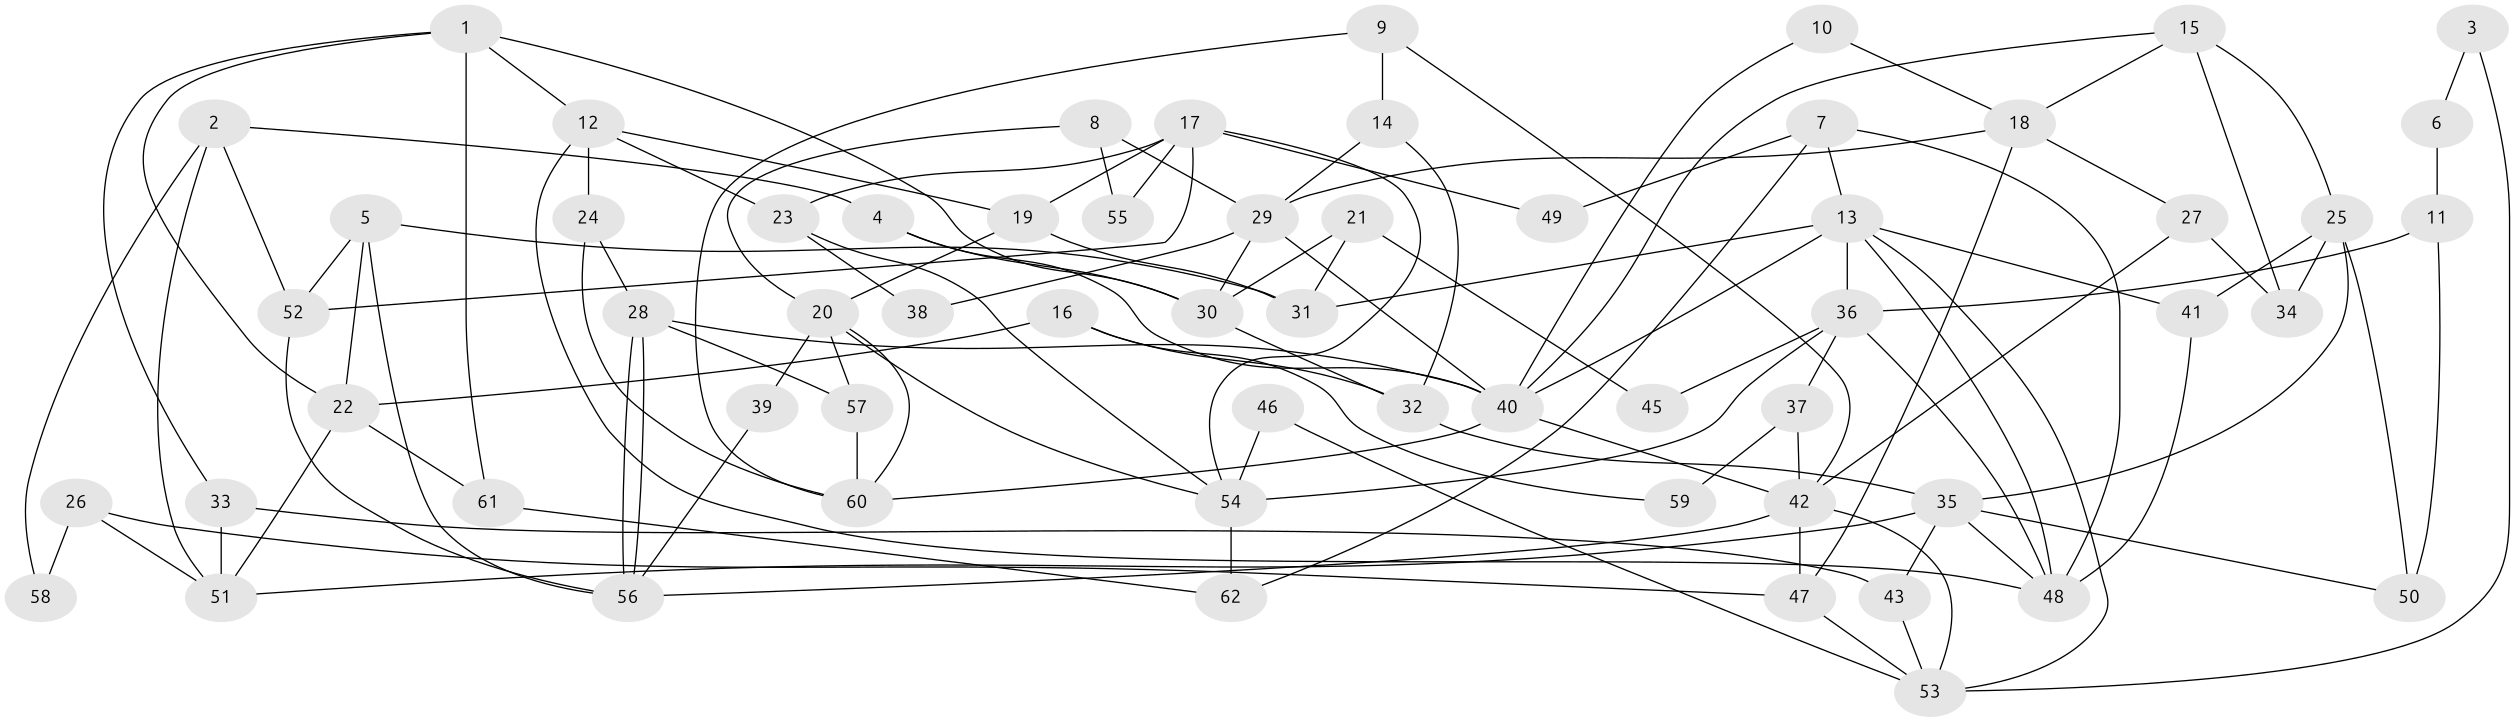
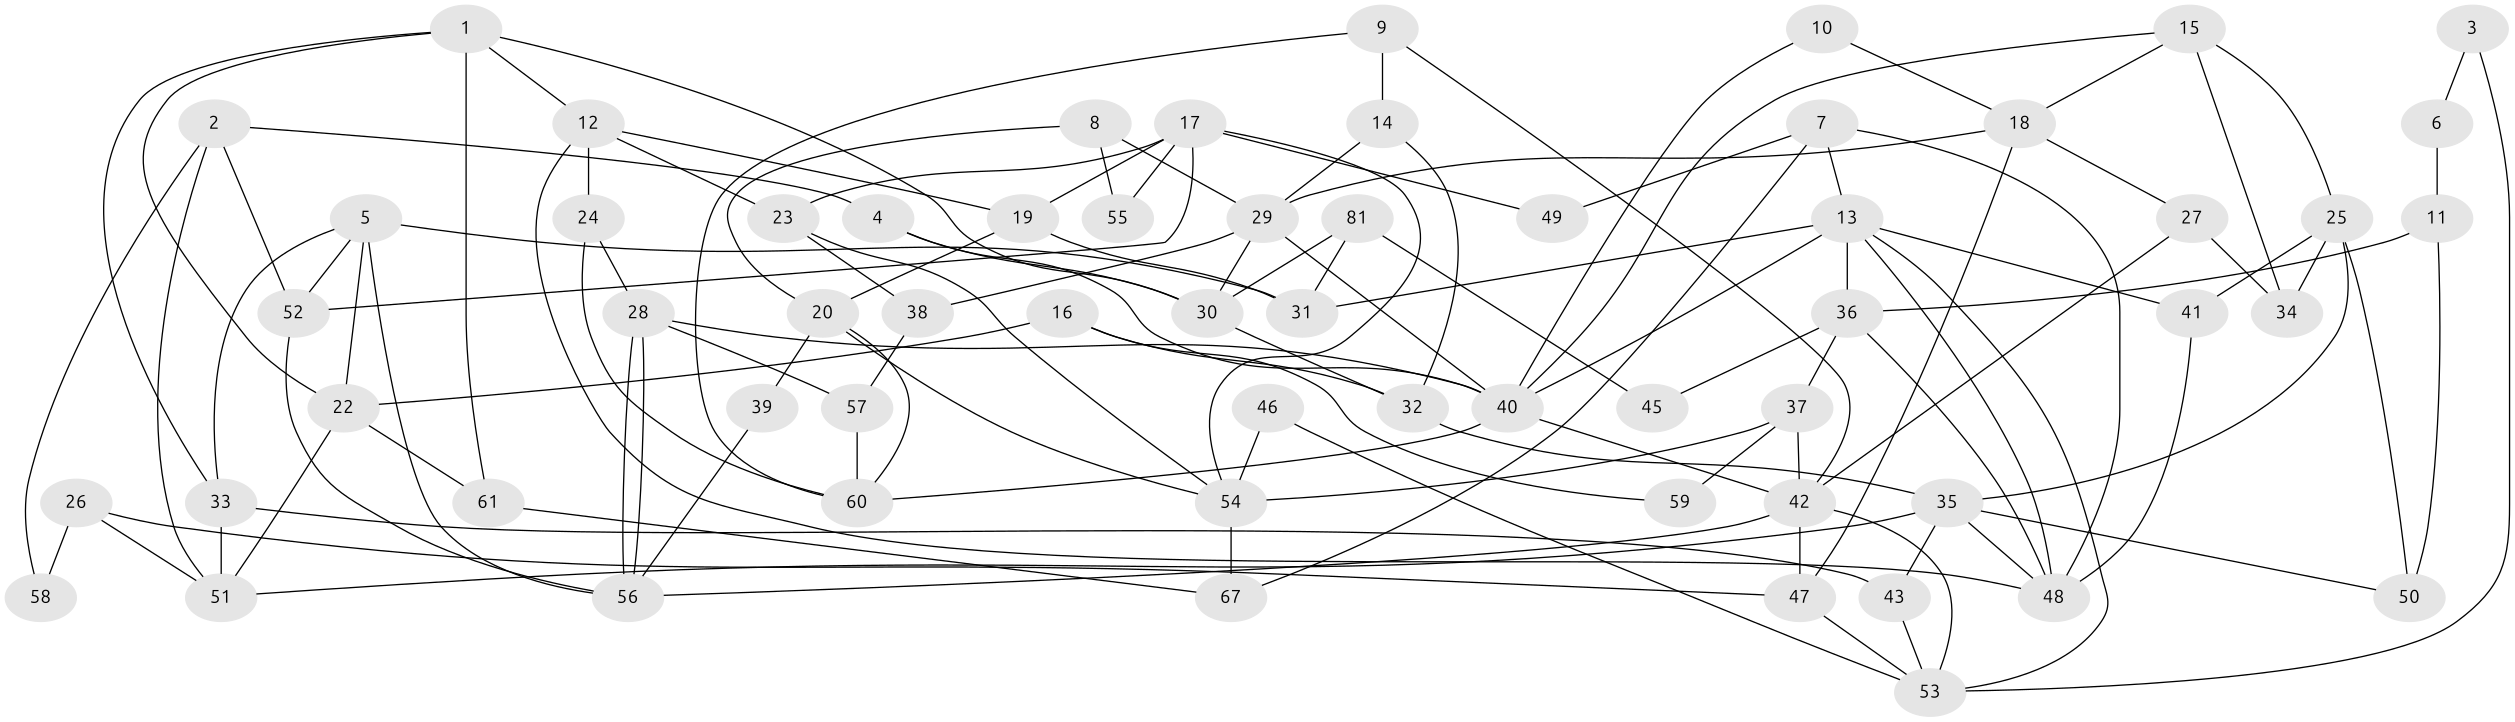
(1357, 219) -> (1357, 219)
none -> (228, 329)
(841, 364) -> (883, 367)
(1564, 466) -> (1533, 474)
(1231, 598) -> (1231, 598)
